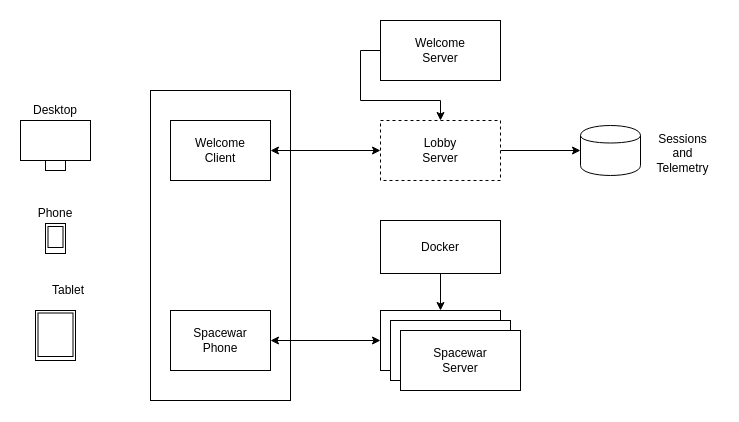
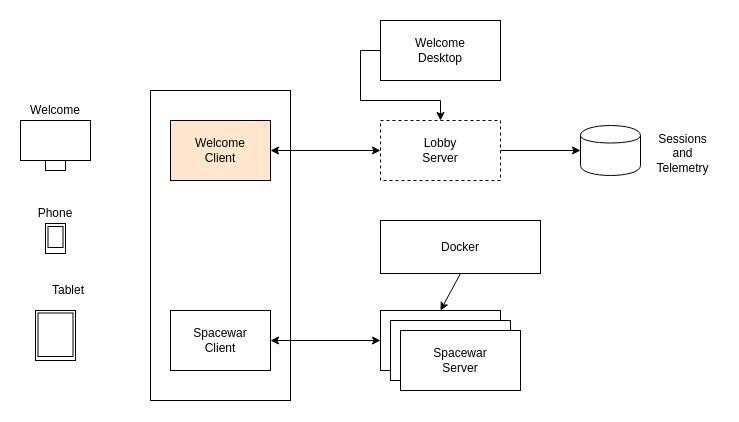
(441, 51) -> (441, 51)
(56, 111) -> (56, 111)
(221, 151) -> (221, 151)
(441, 247) -> (461, 247)
(221, 341) -> (221, 341)
